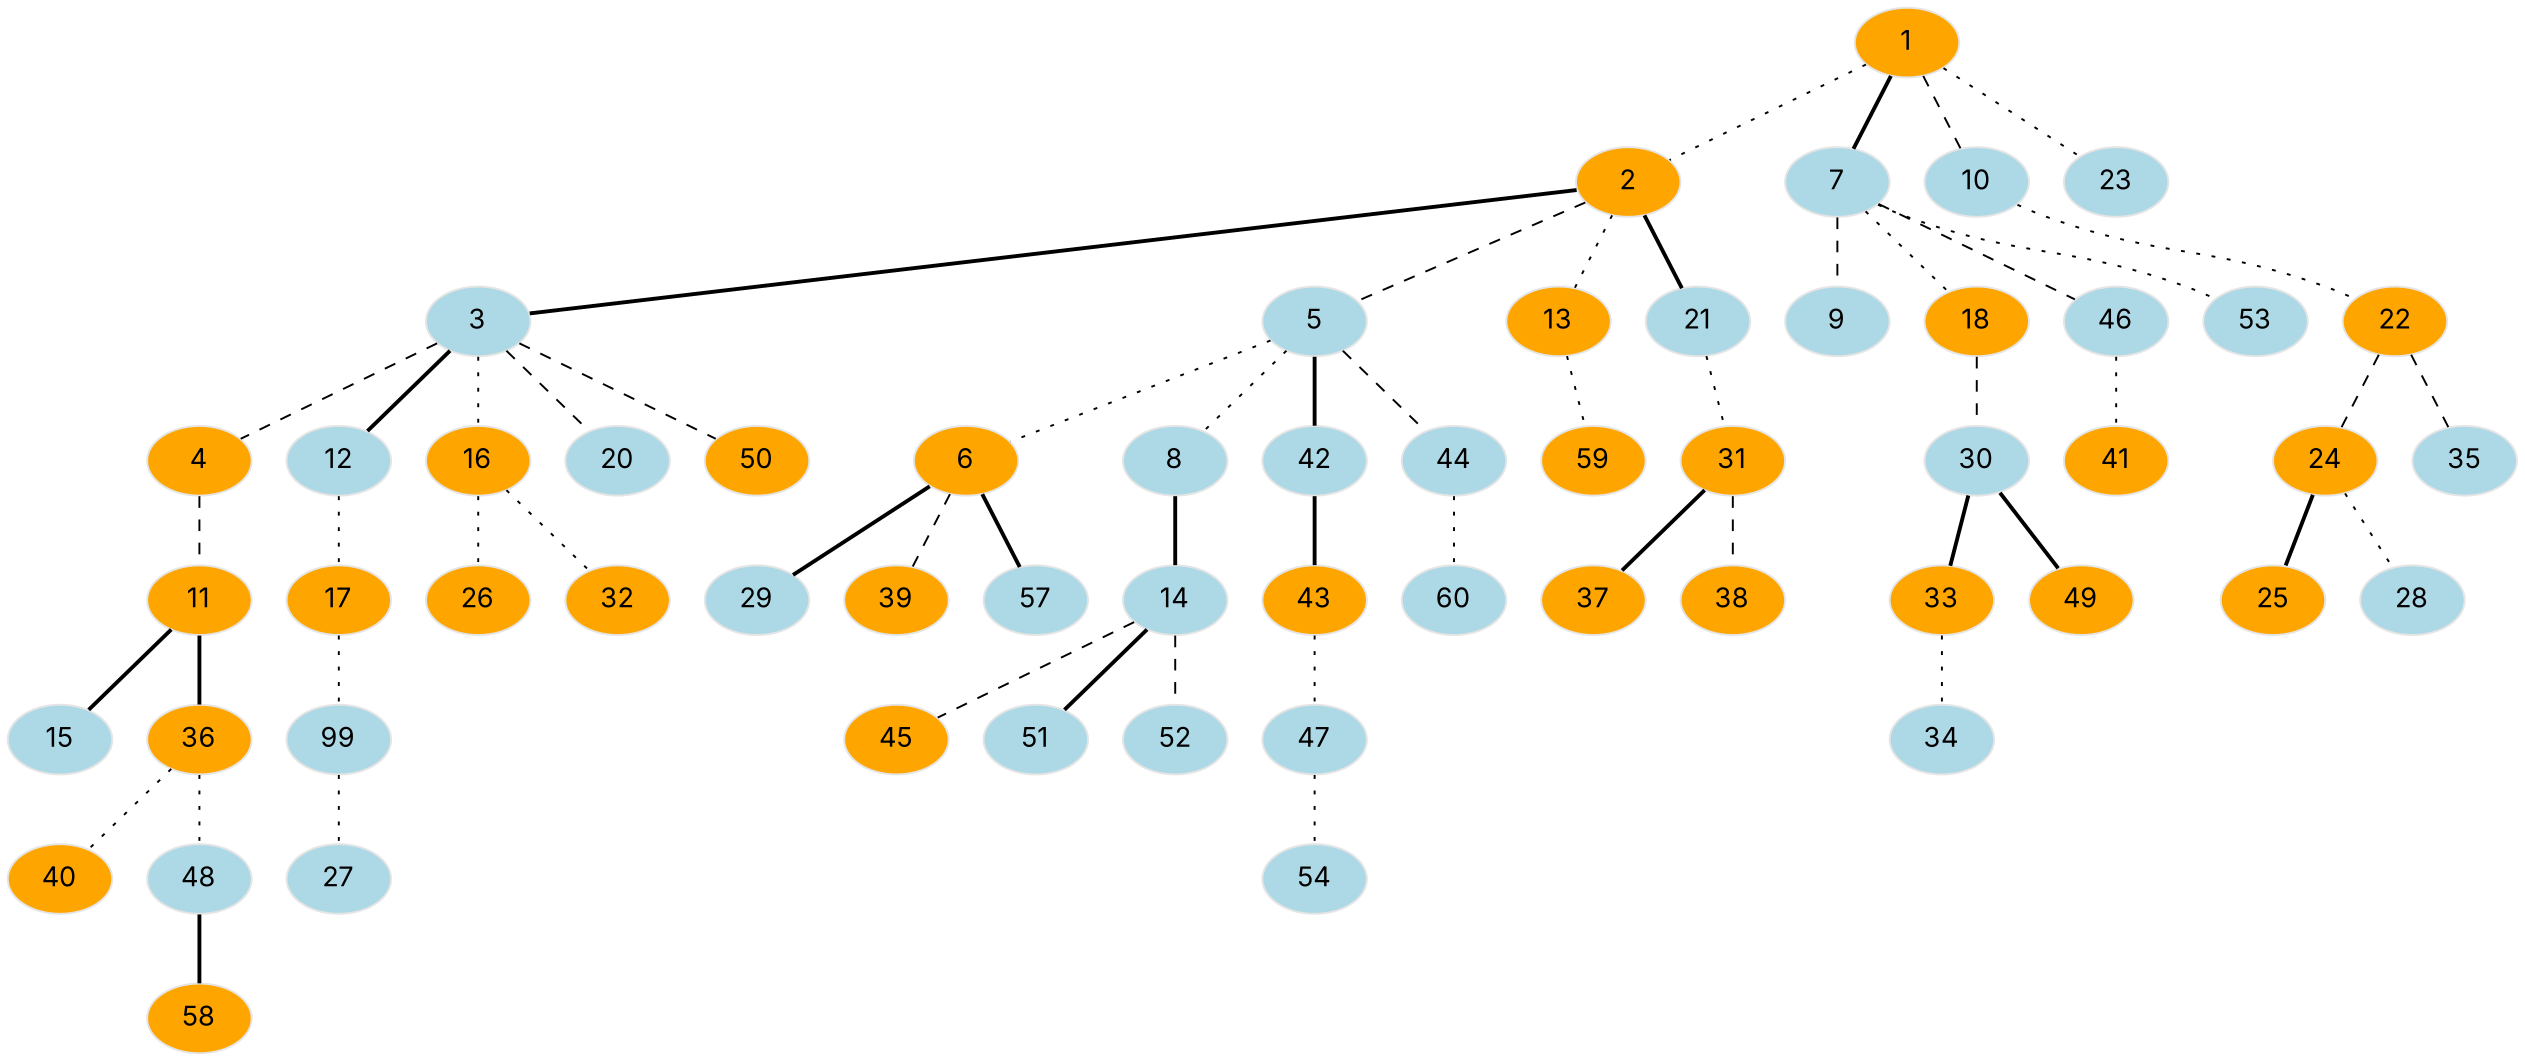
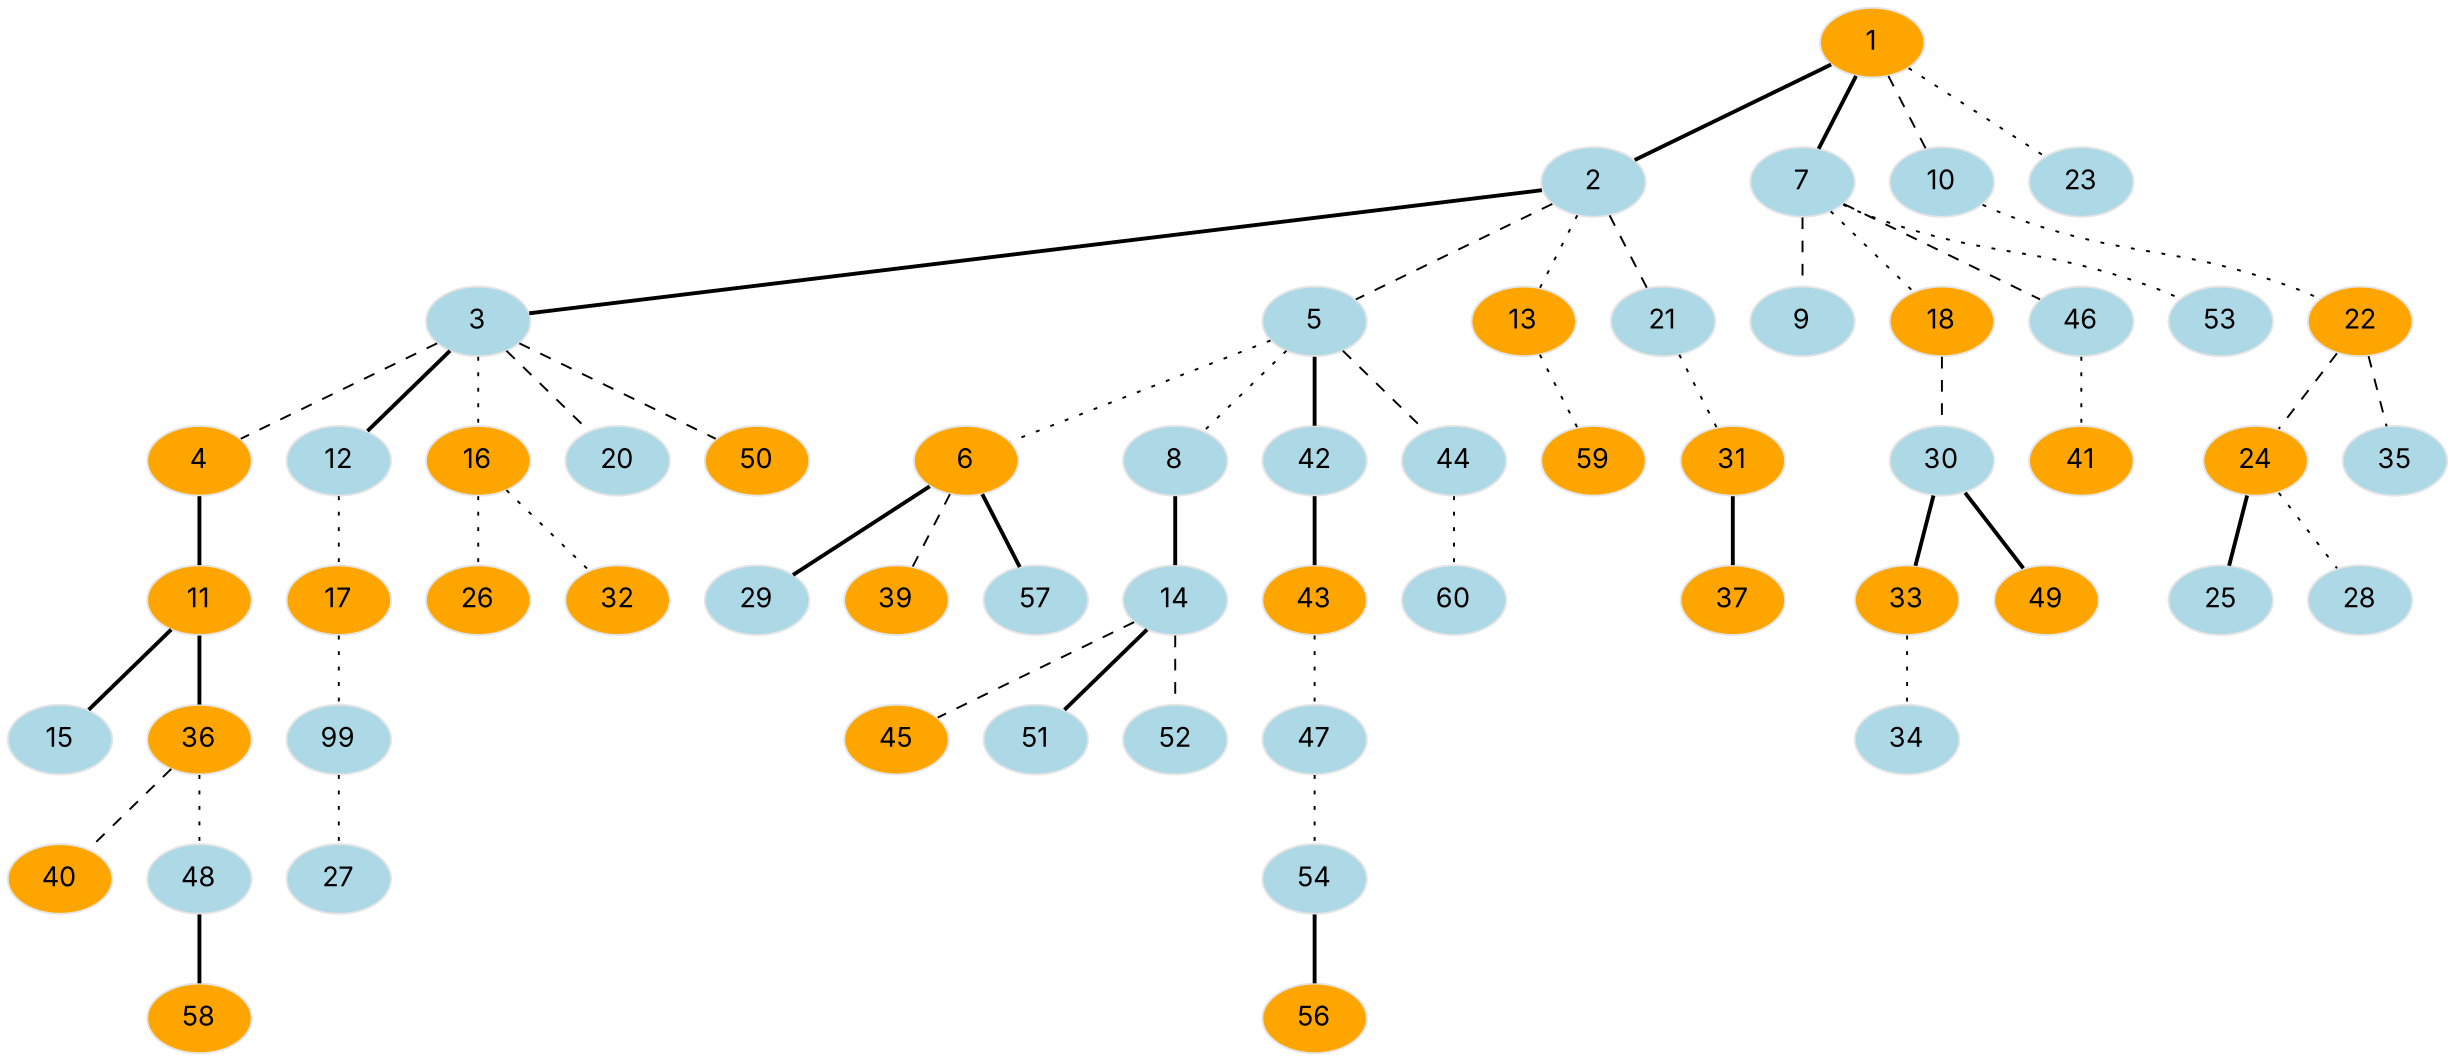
(1768, 112) -> (1733, 112)
(1628, 182) -> (1593, 182)
(1663, 252) -> (1628, 252)
(199, 531) -> (199, 531)
(1733, 600) -> none
(2273, 600) -> (2221, 600)
(130, 809) -> (130, 809)
none -> (1315, 1018)
